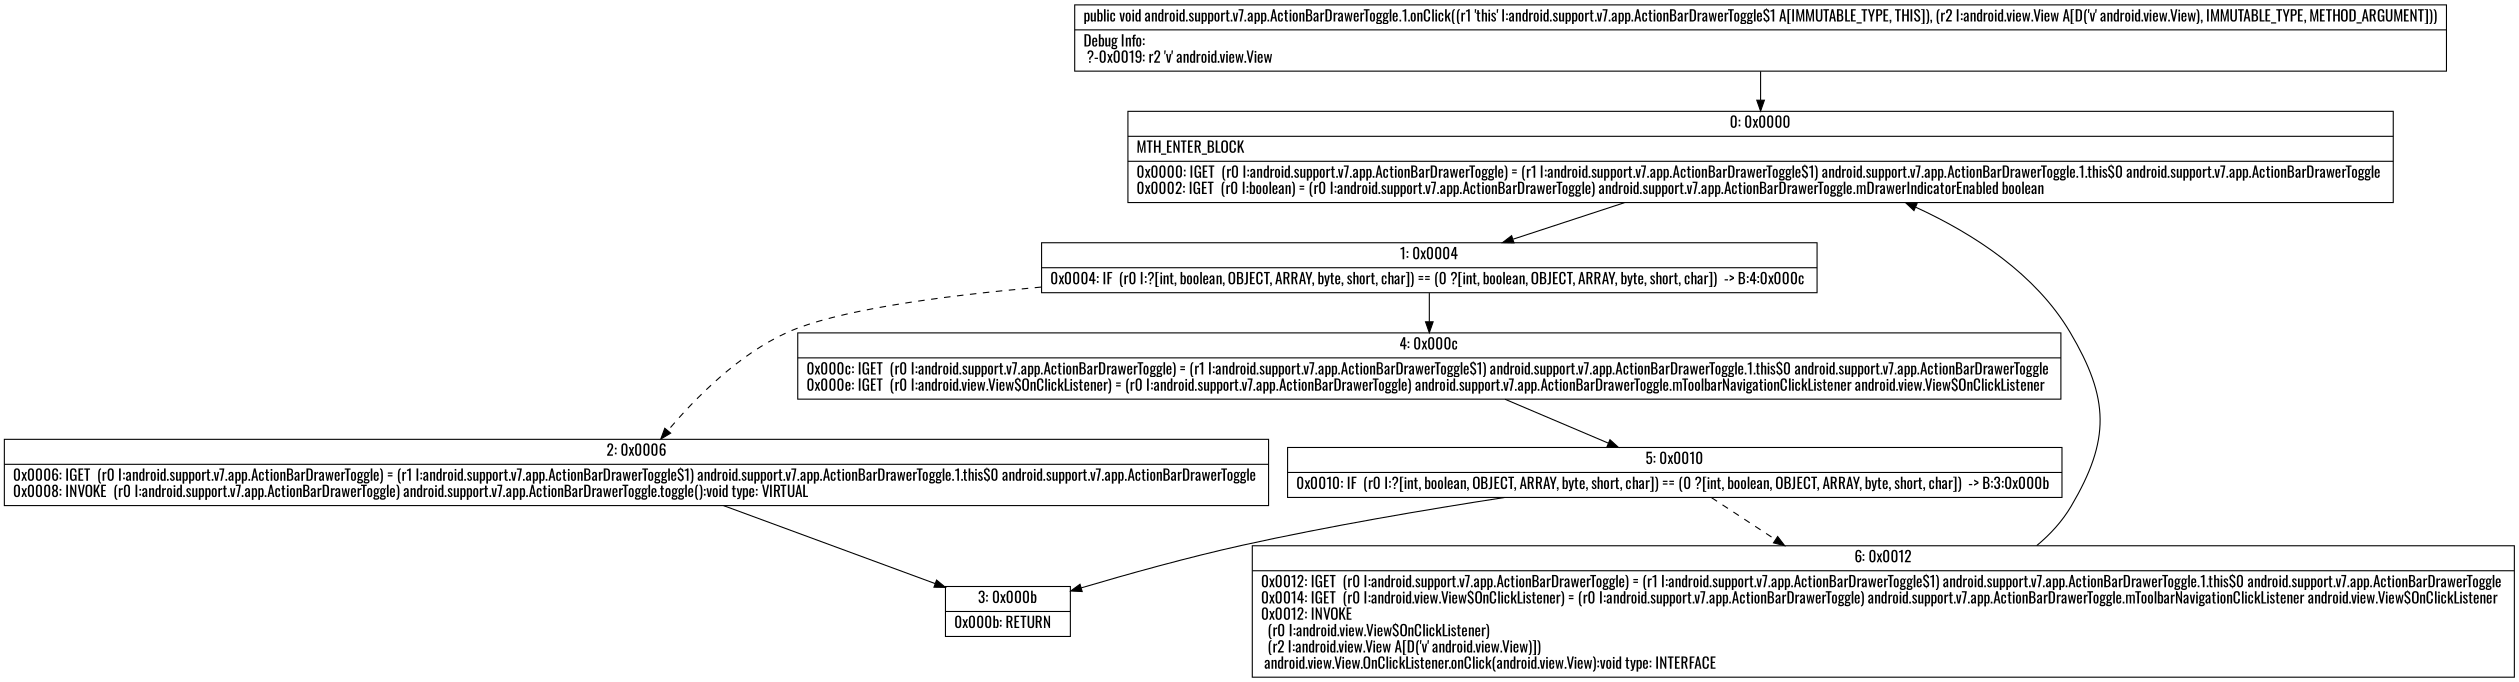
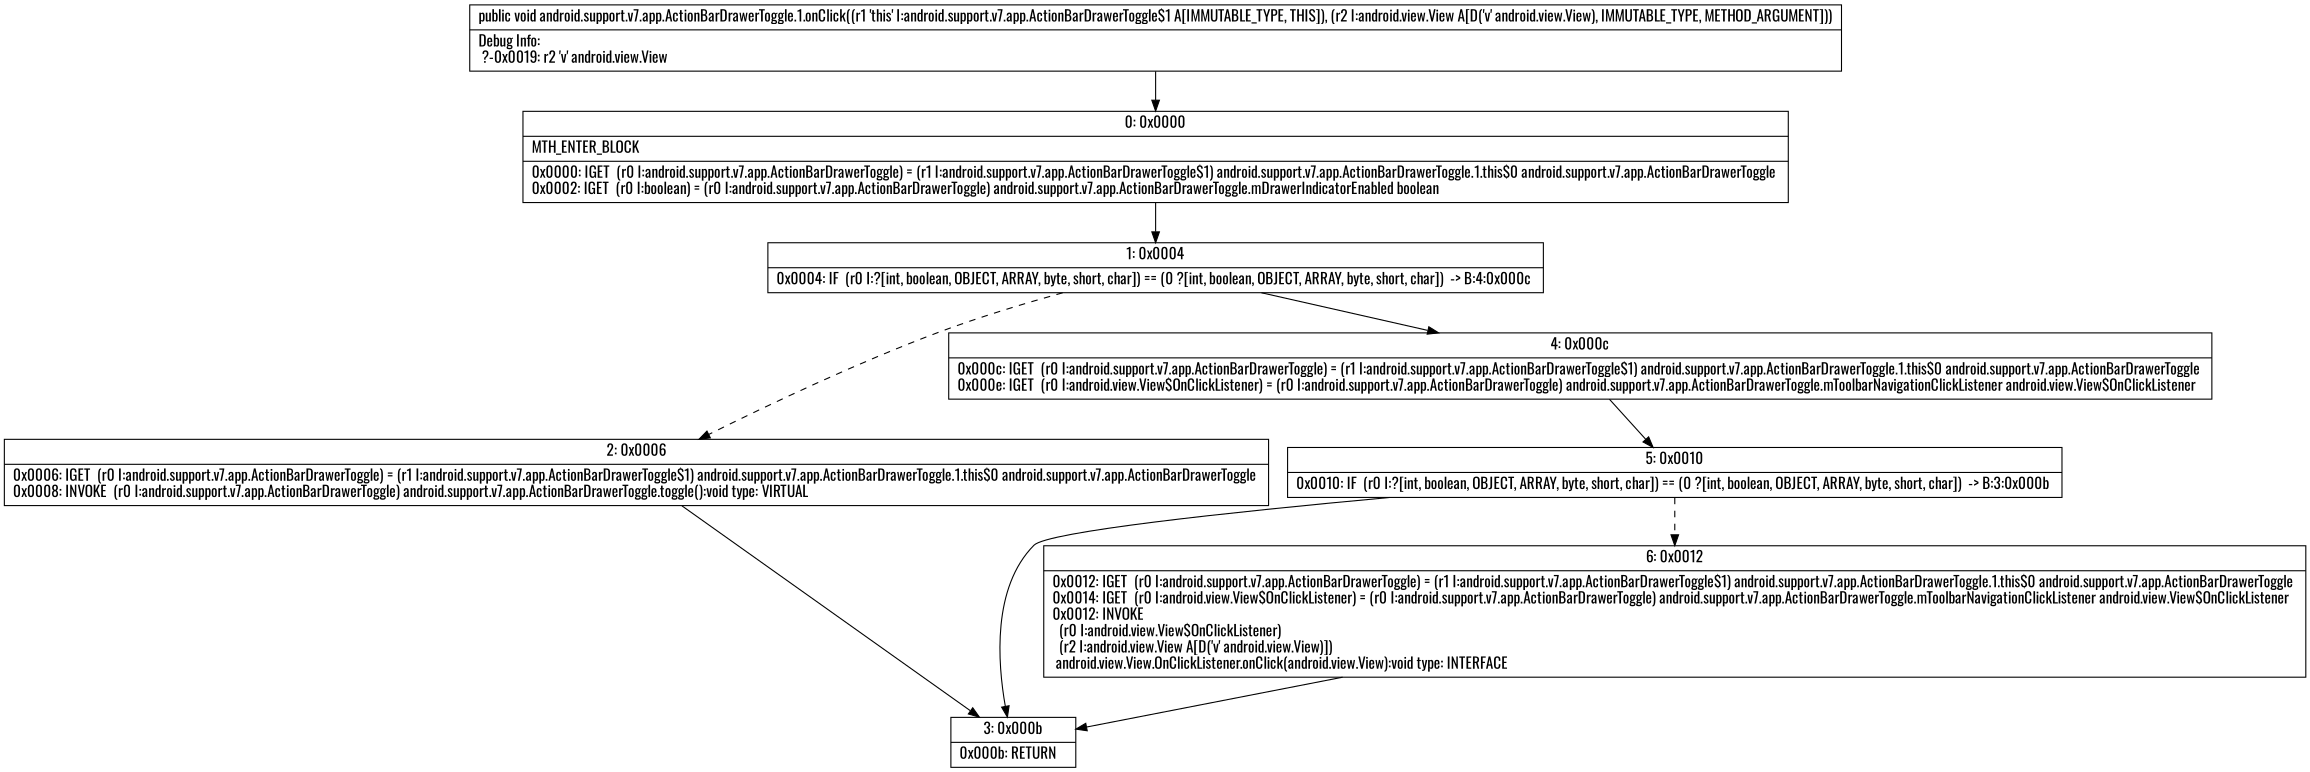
(2079, 348) -> (1215, 702)
